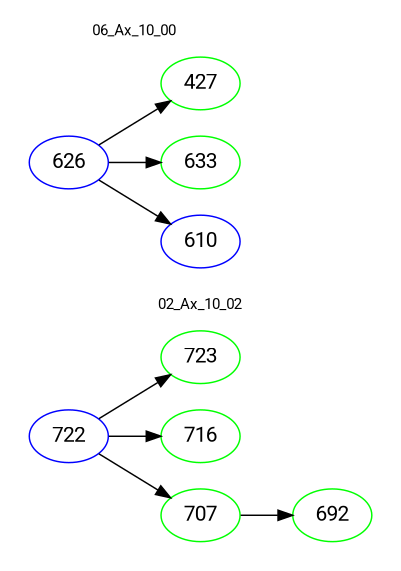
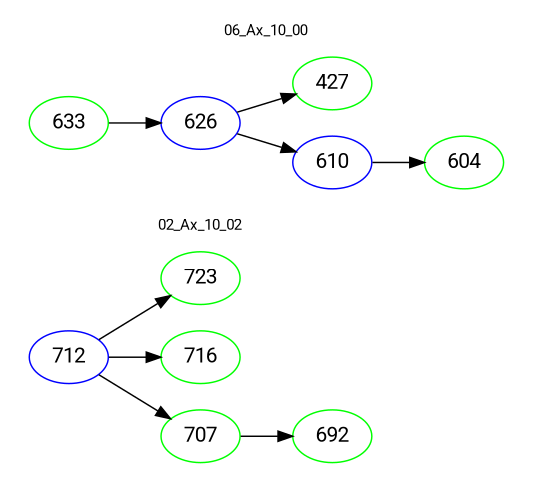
(128, 162) -> (128, 123)
none -> (464, 162)
(69, 436) -> (69, 357)
